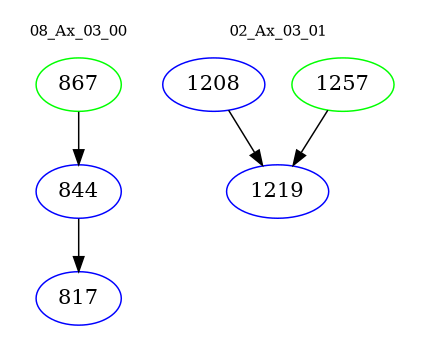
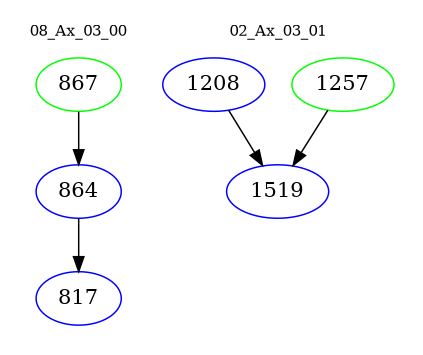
(79, 192) -> (79, 192)
(278, 192) -> (278, 192)
